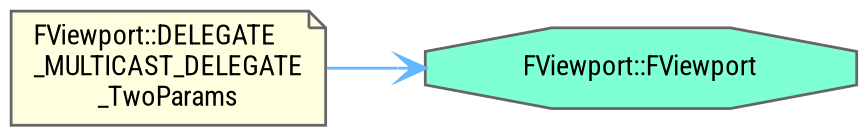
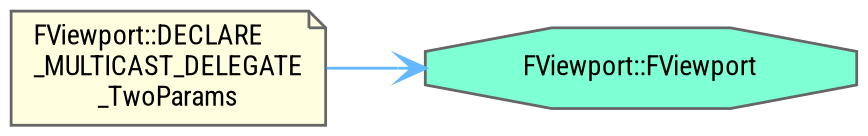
(168, 68) -> (168, 68)
